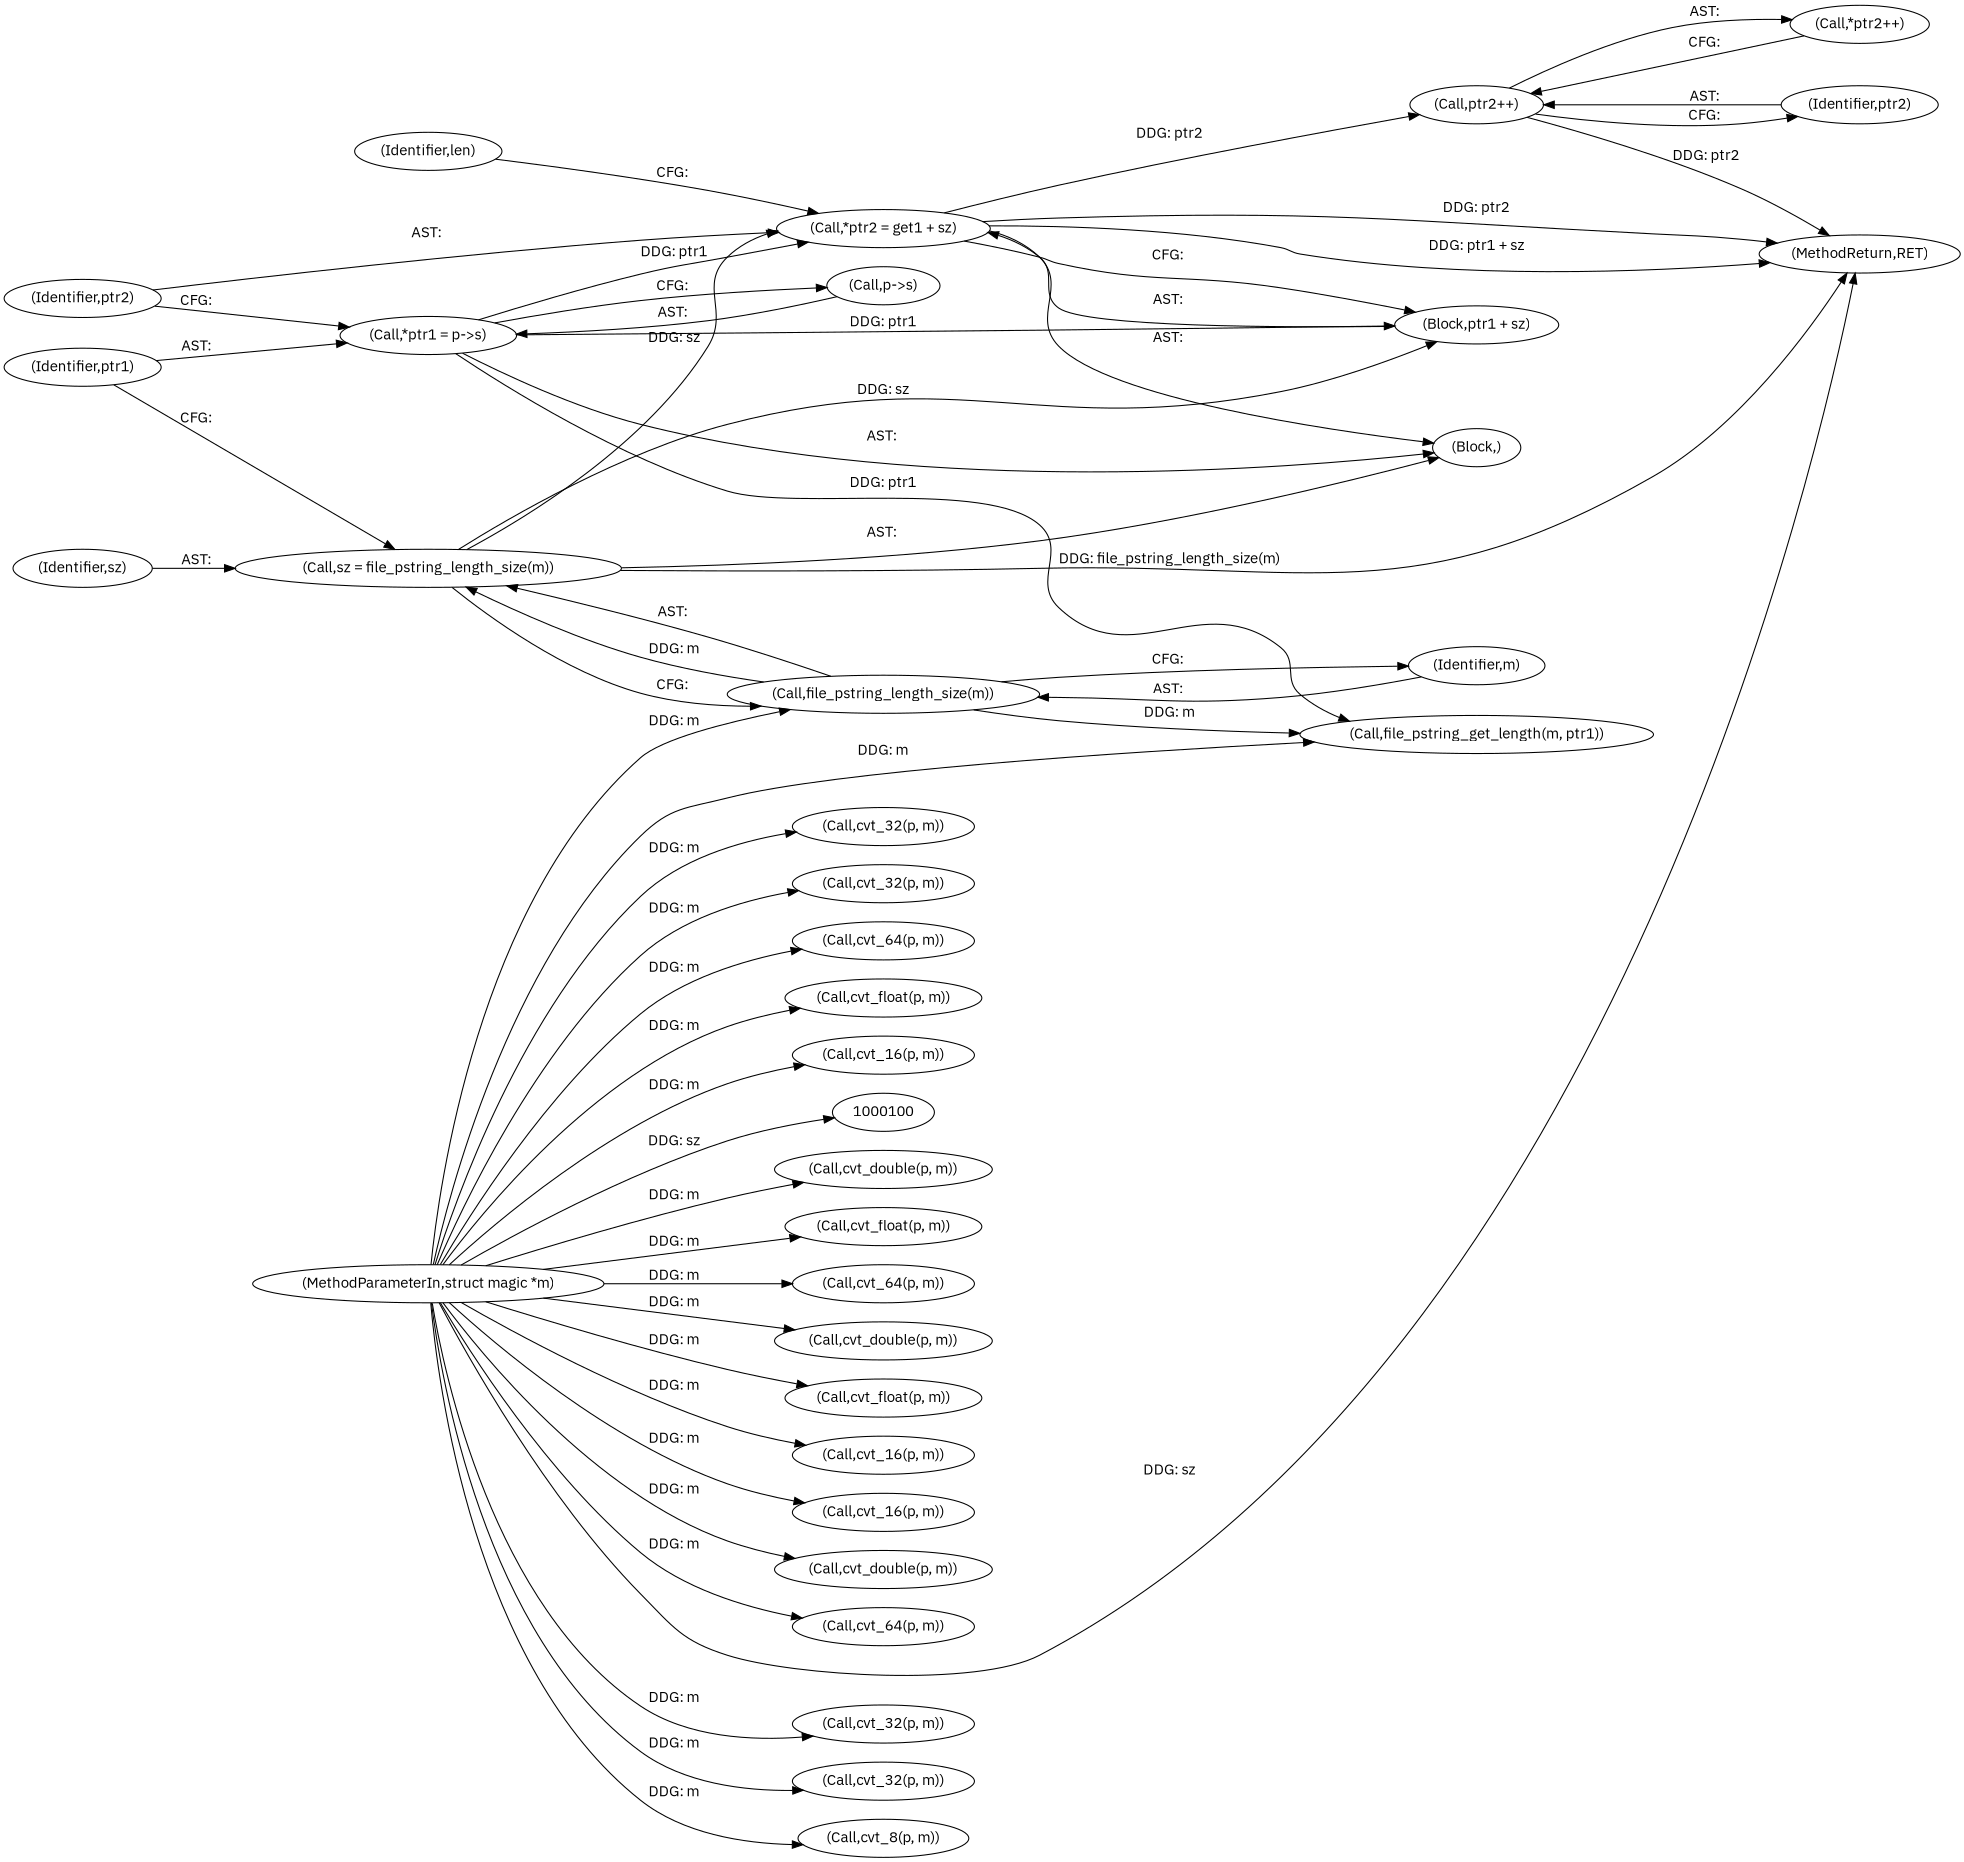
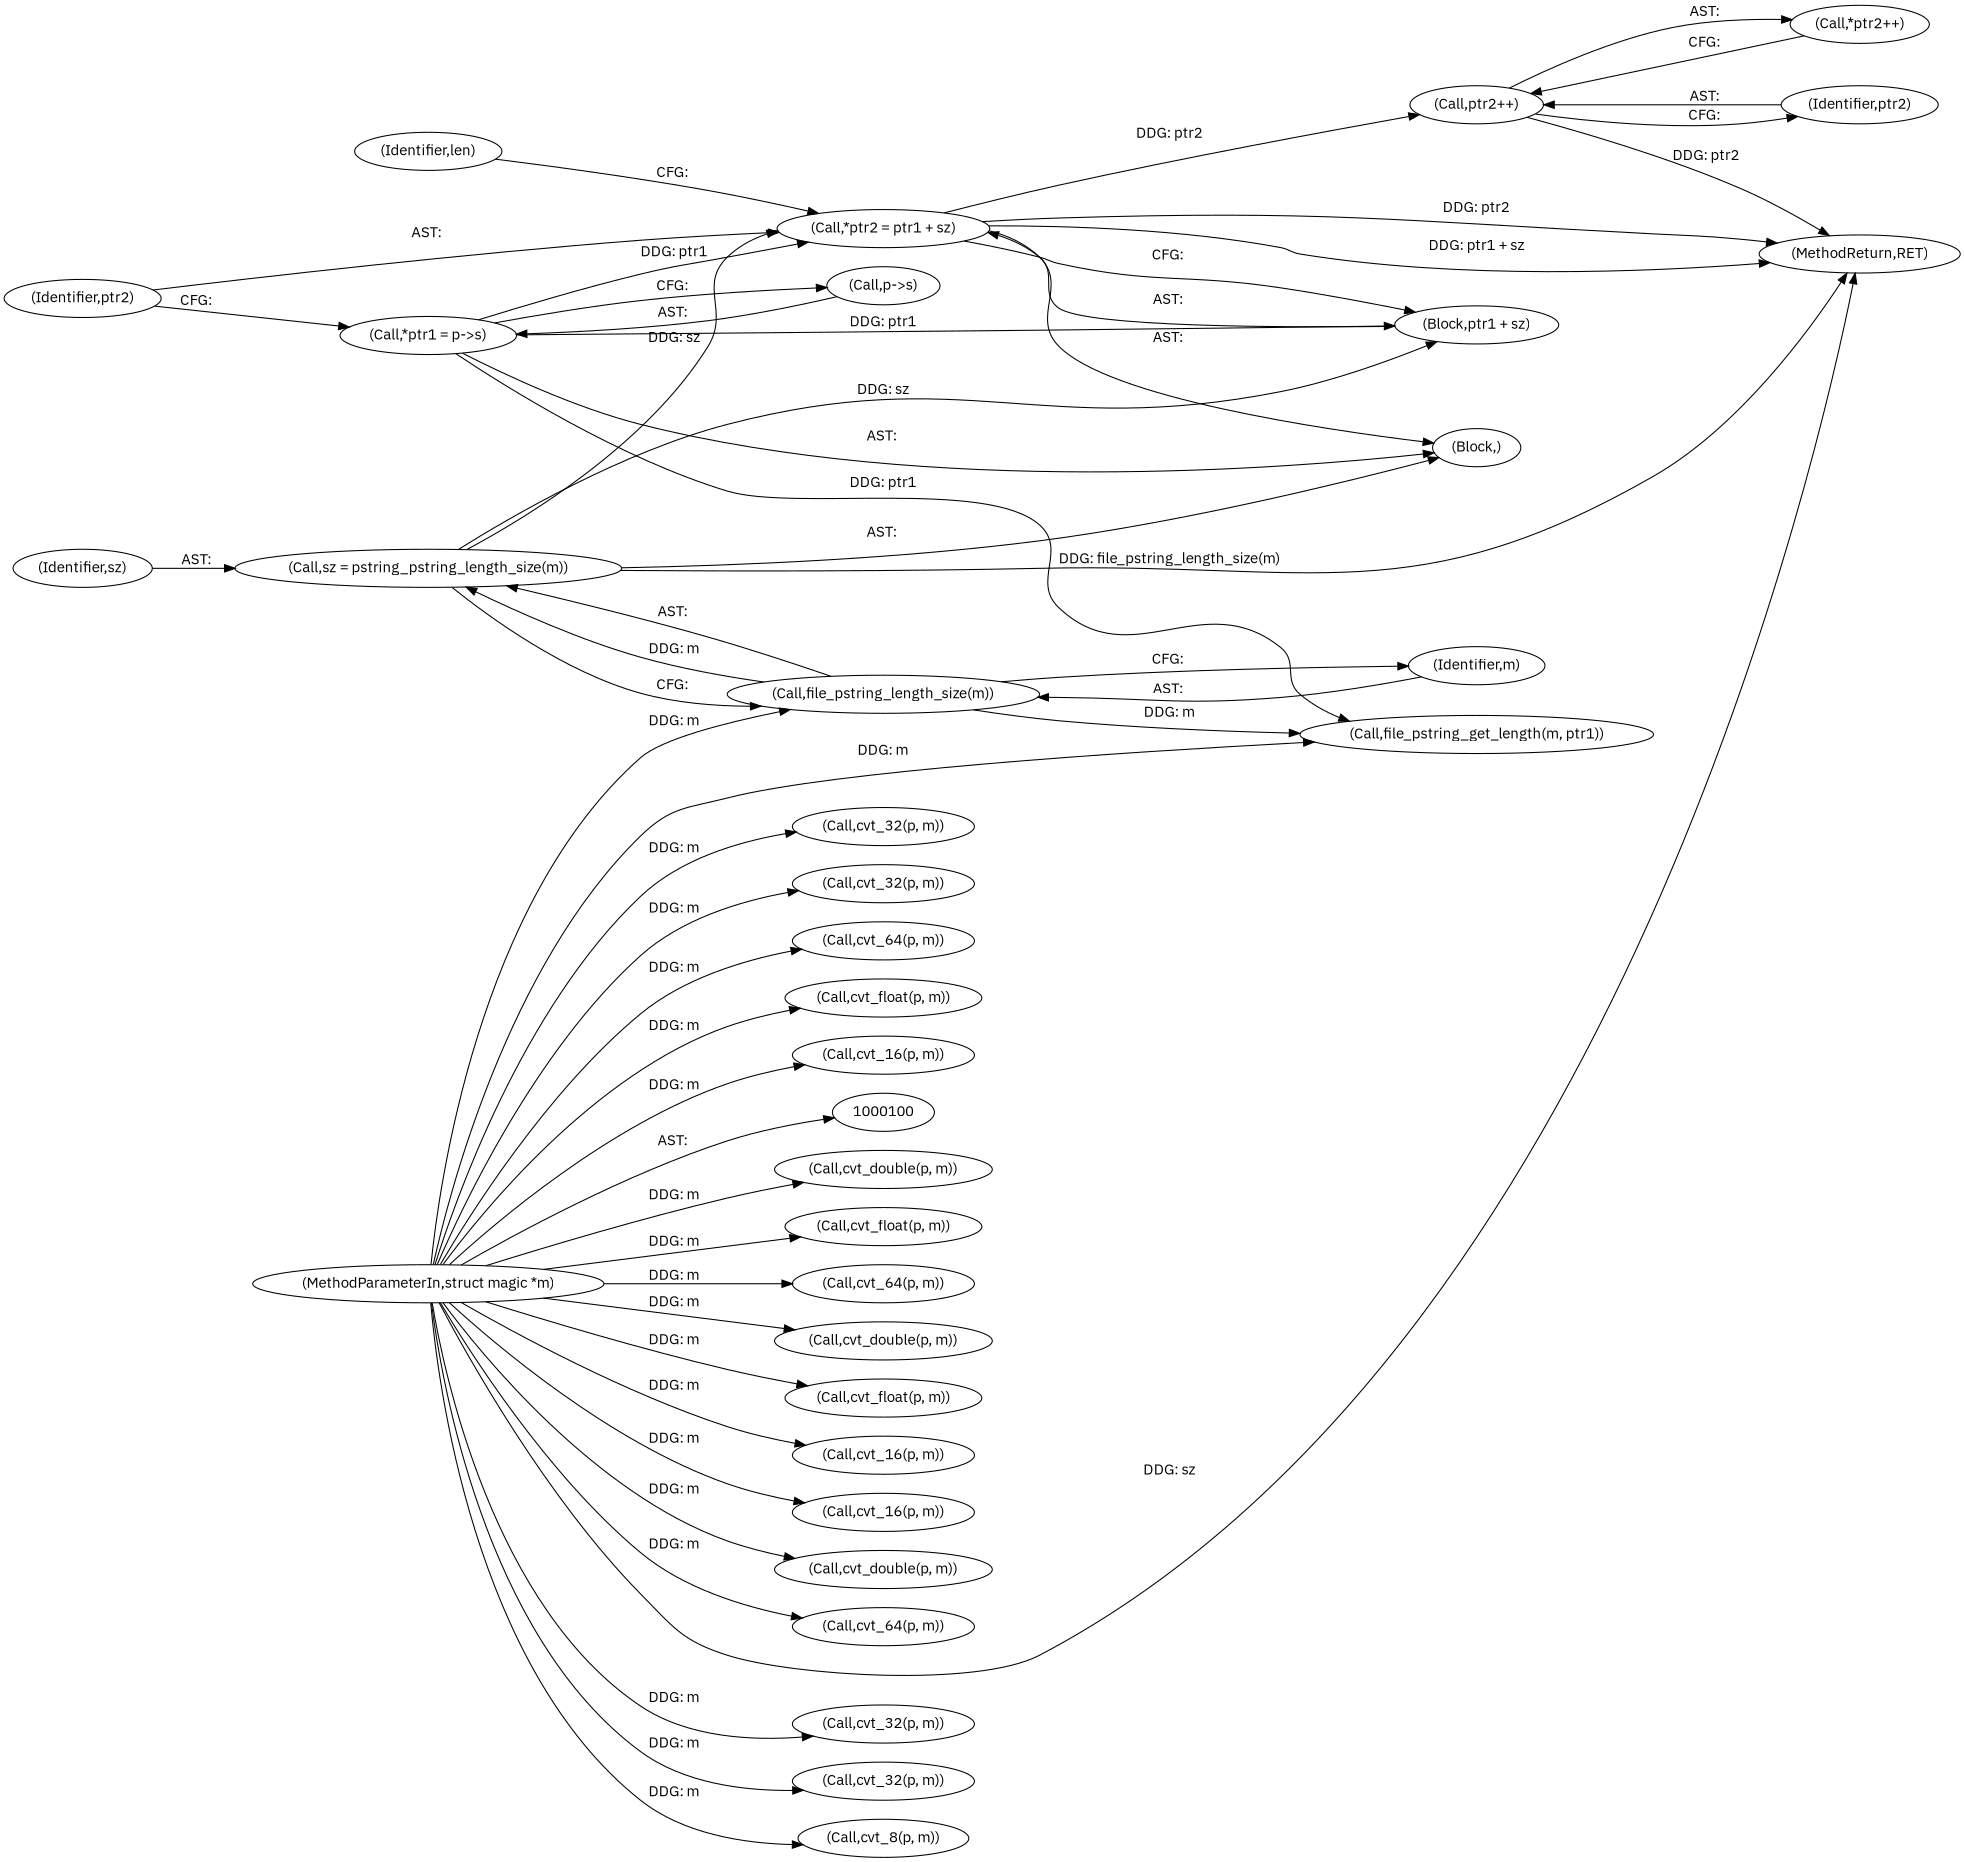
(883, 229) -> (883, 229)
(83, 367) -> none
(428, 568) -> (428, 568)
(674, 1141) -> (674, 1141)
